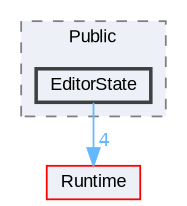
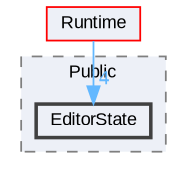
(93, 128) -> (93, 68)
